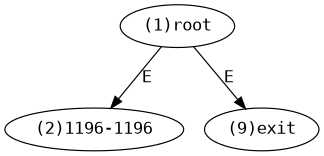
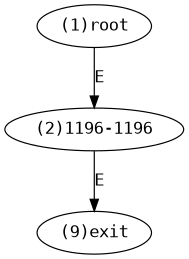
(216, 73) -> (94, 175)
